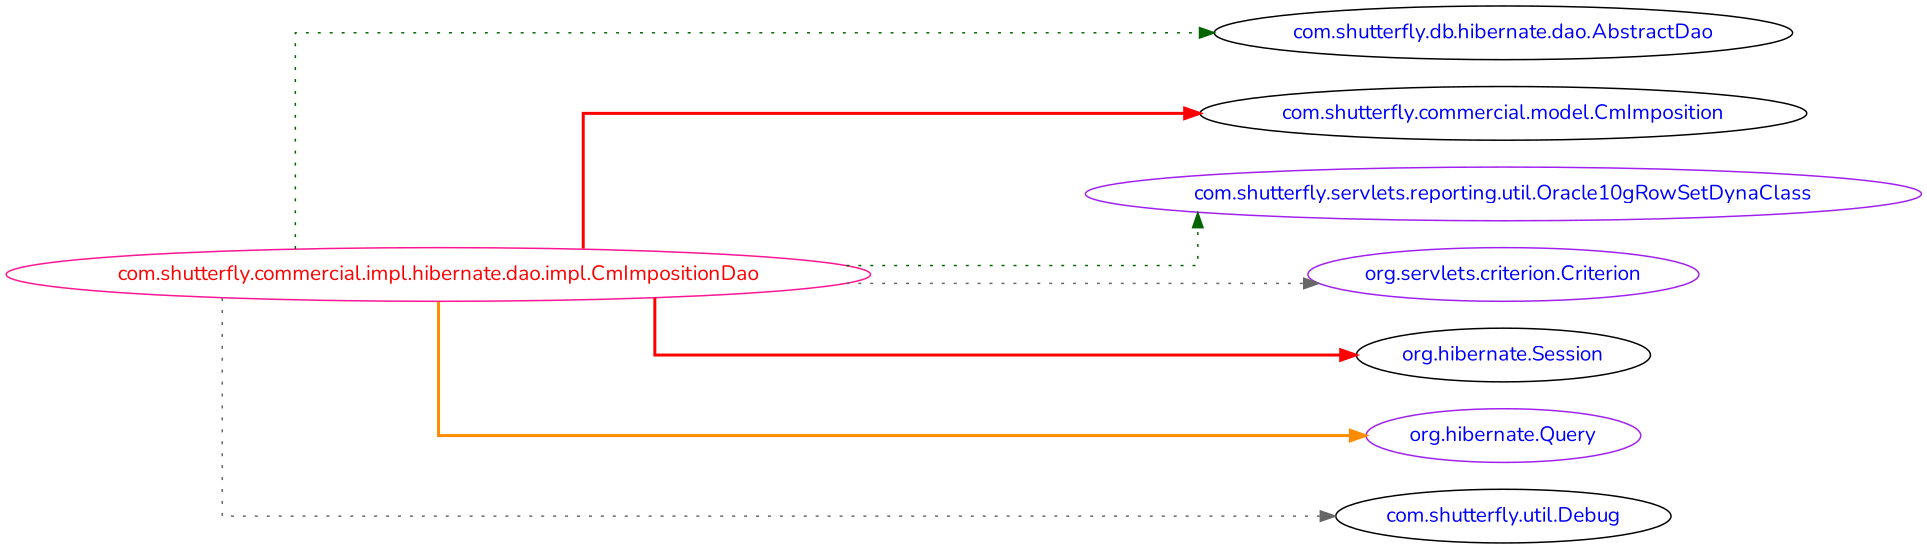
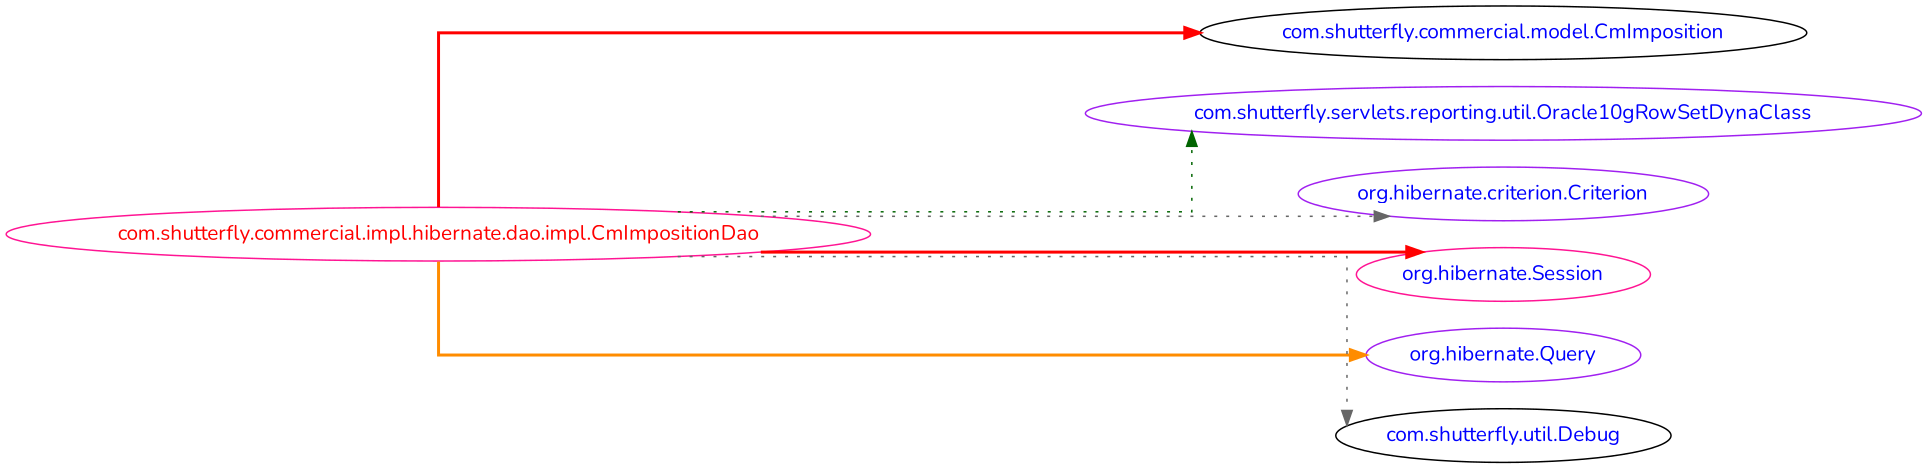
(1503, 33) -> none
(1503, 274) -> (1503, 194)
(1503, 355) -> (1503, 274)
